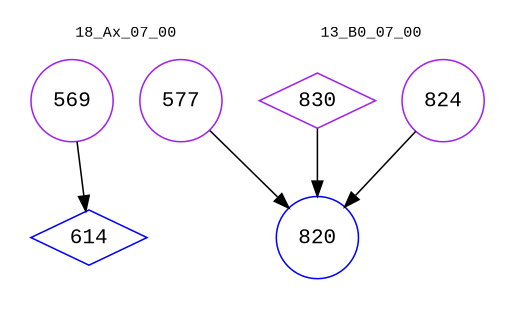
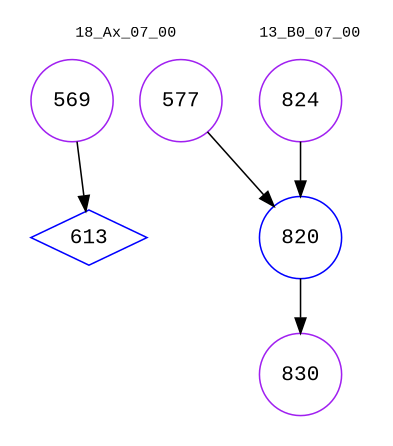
(317, 101) -> (301, 375)
(317, 155) -> (301, 298)
(89, 238) -> (89, 238)
